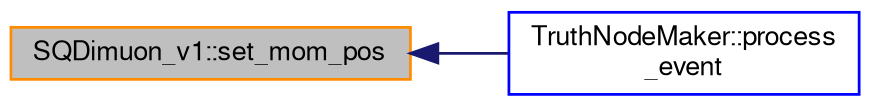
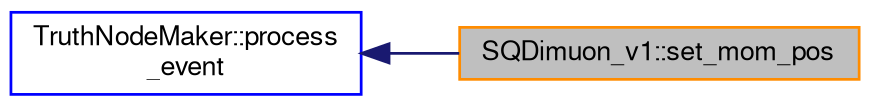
(473, 53) -> (424, 53)
